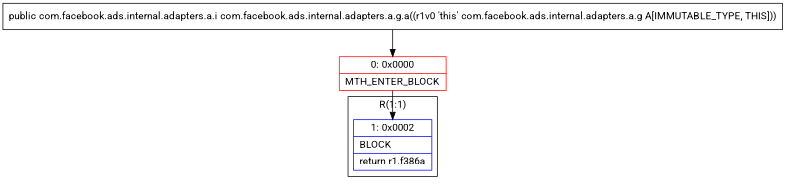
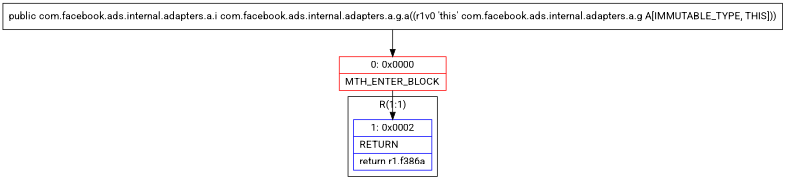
(375, 145) -> (379, 145)
